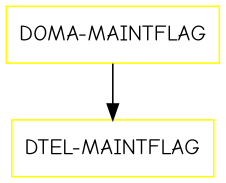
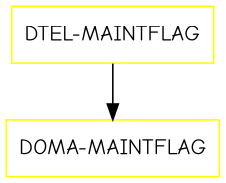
(113, 84) -> (113, 84)
